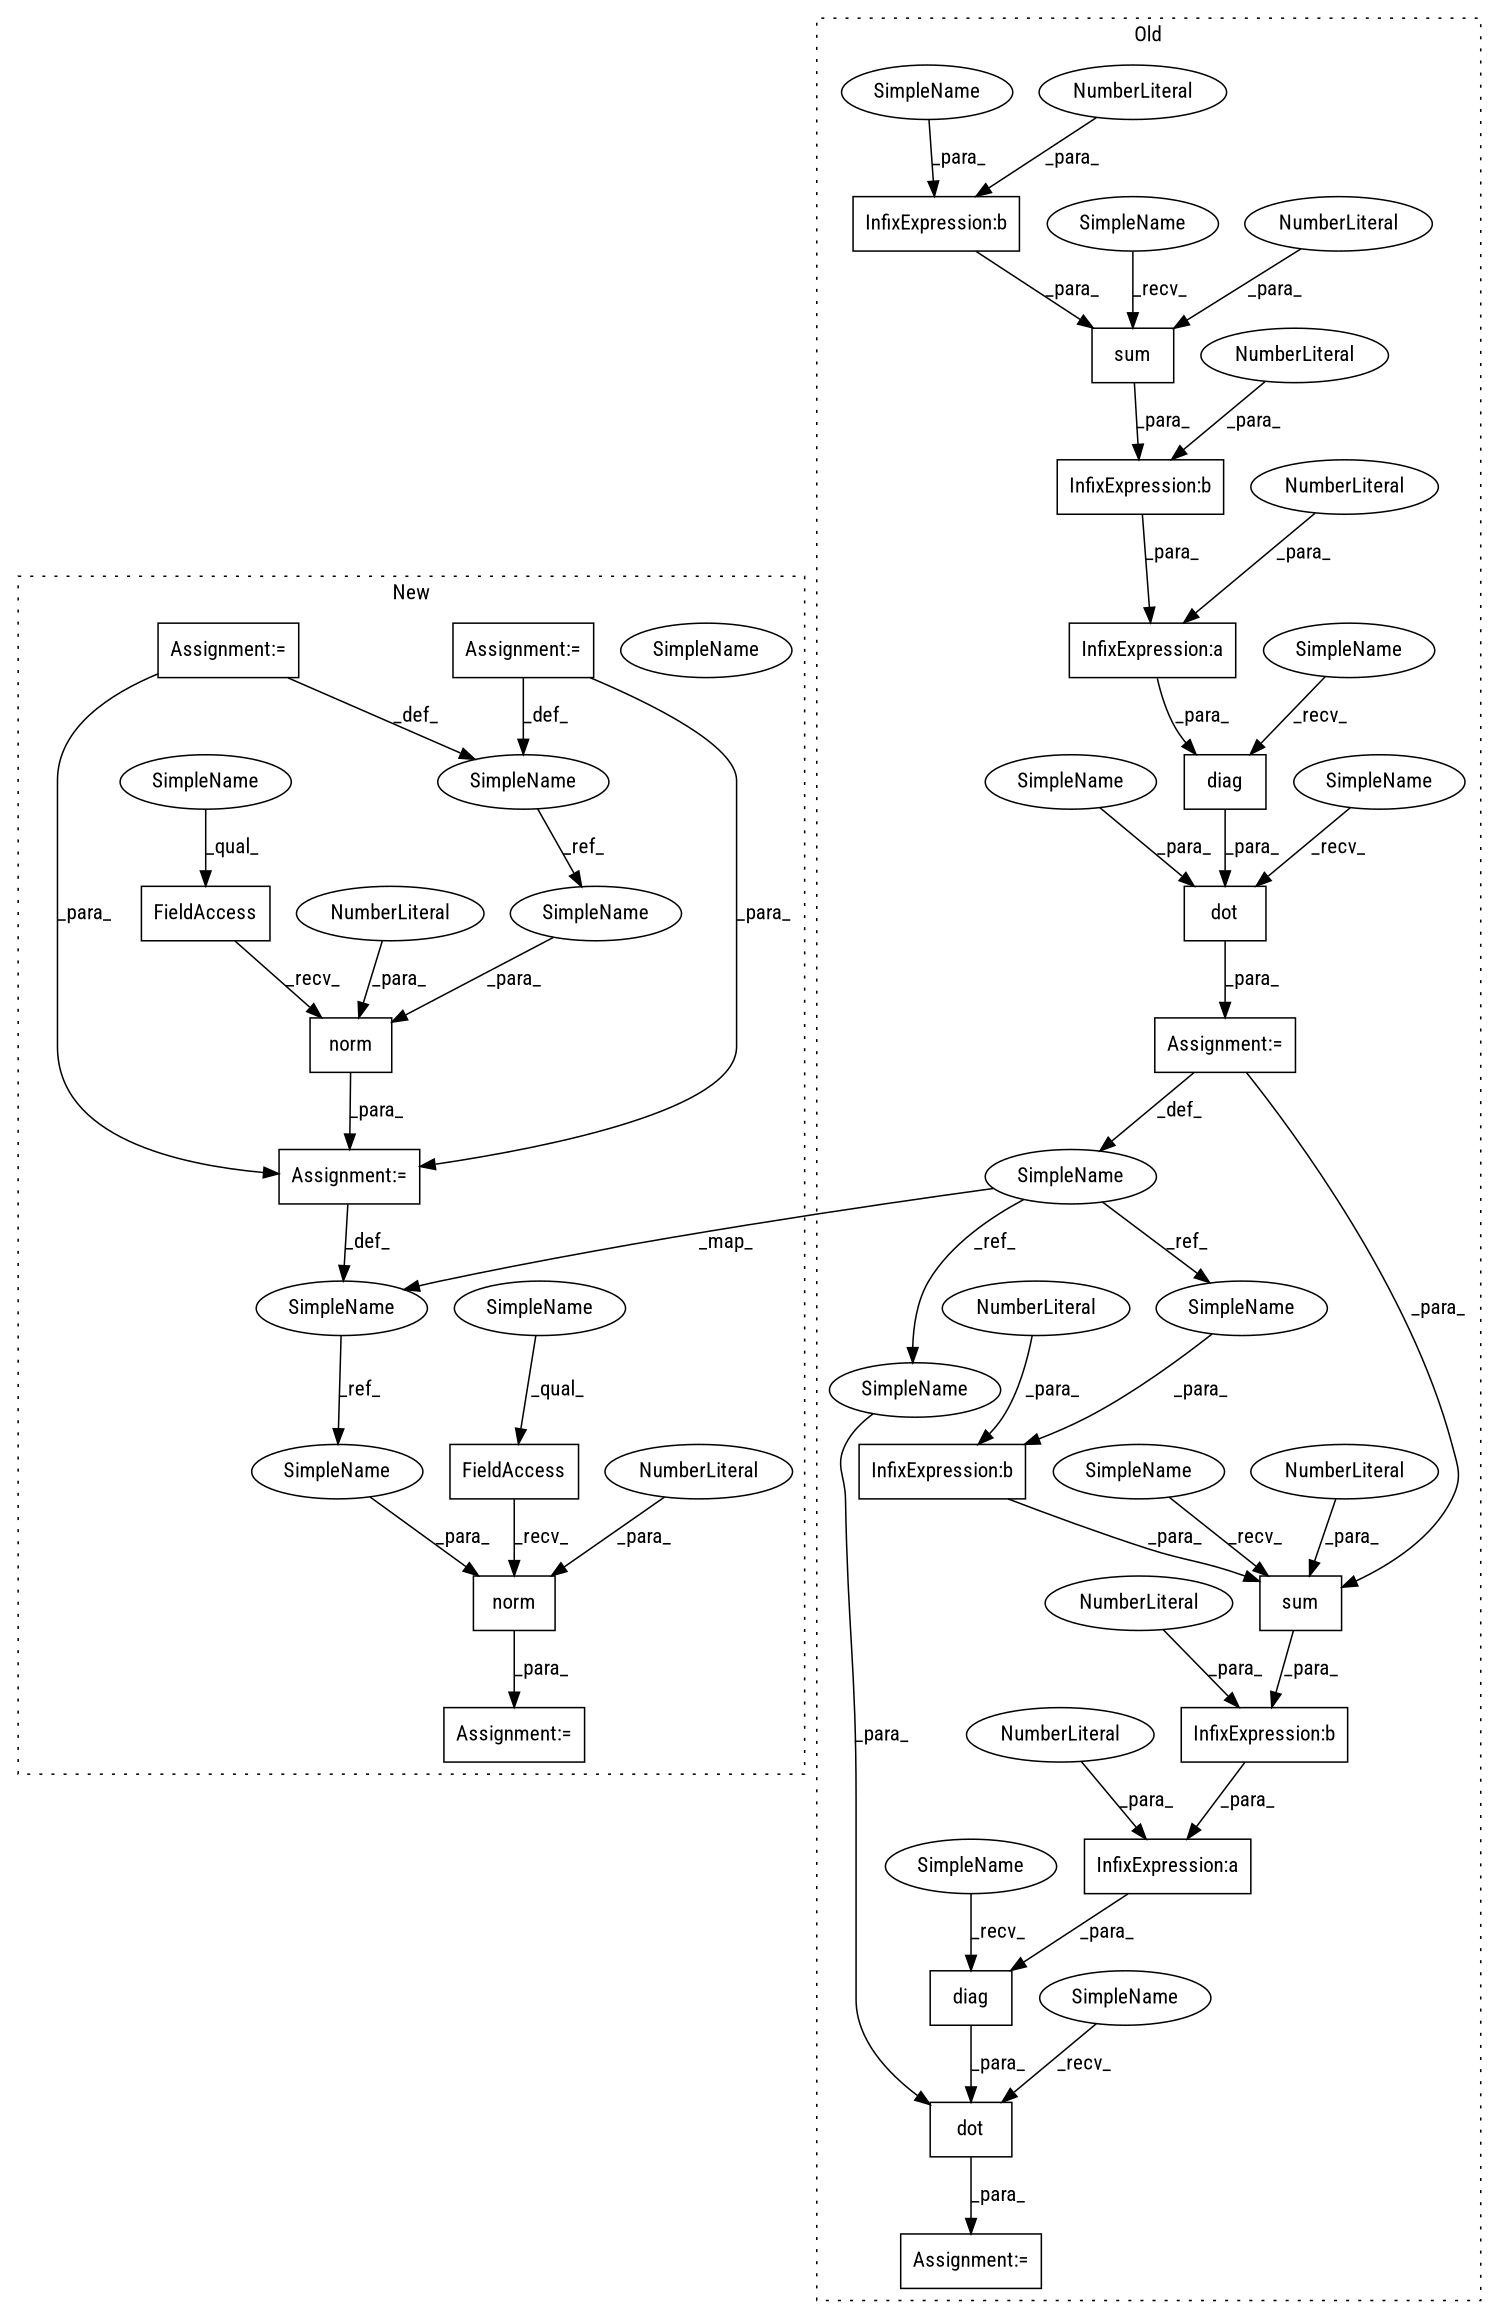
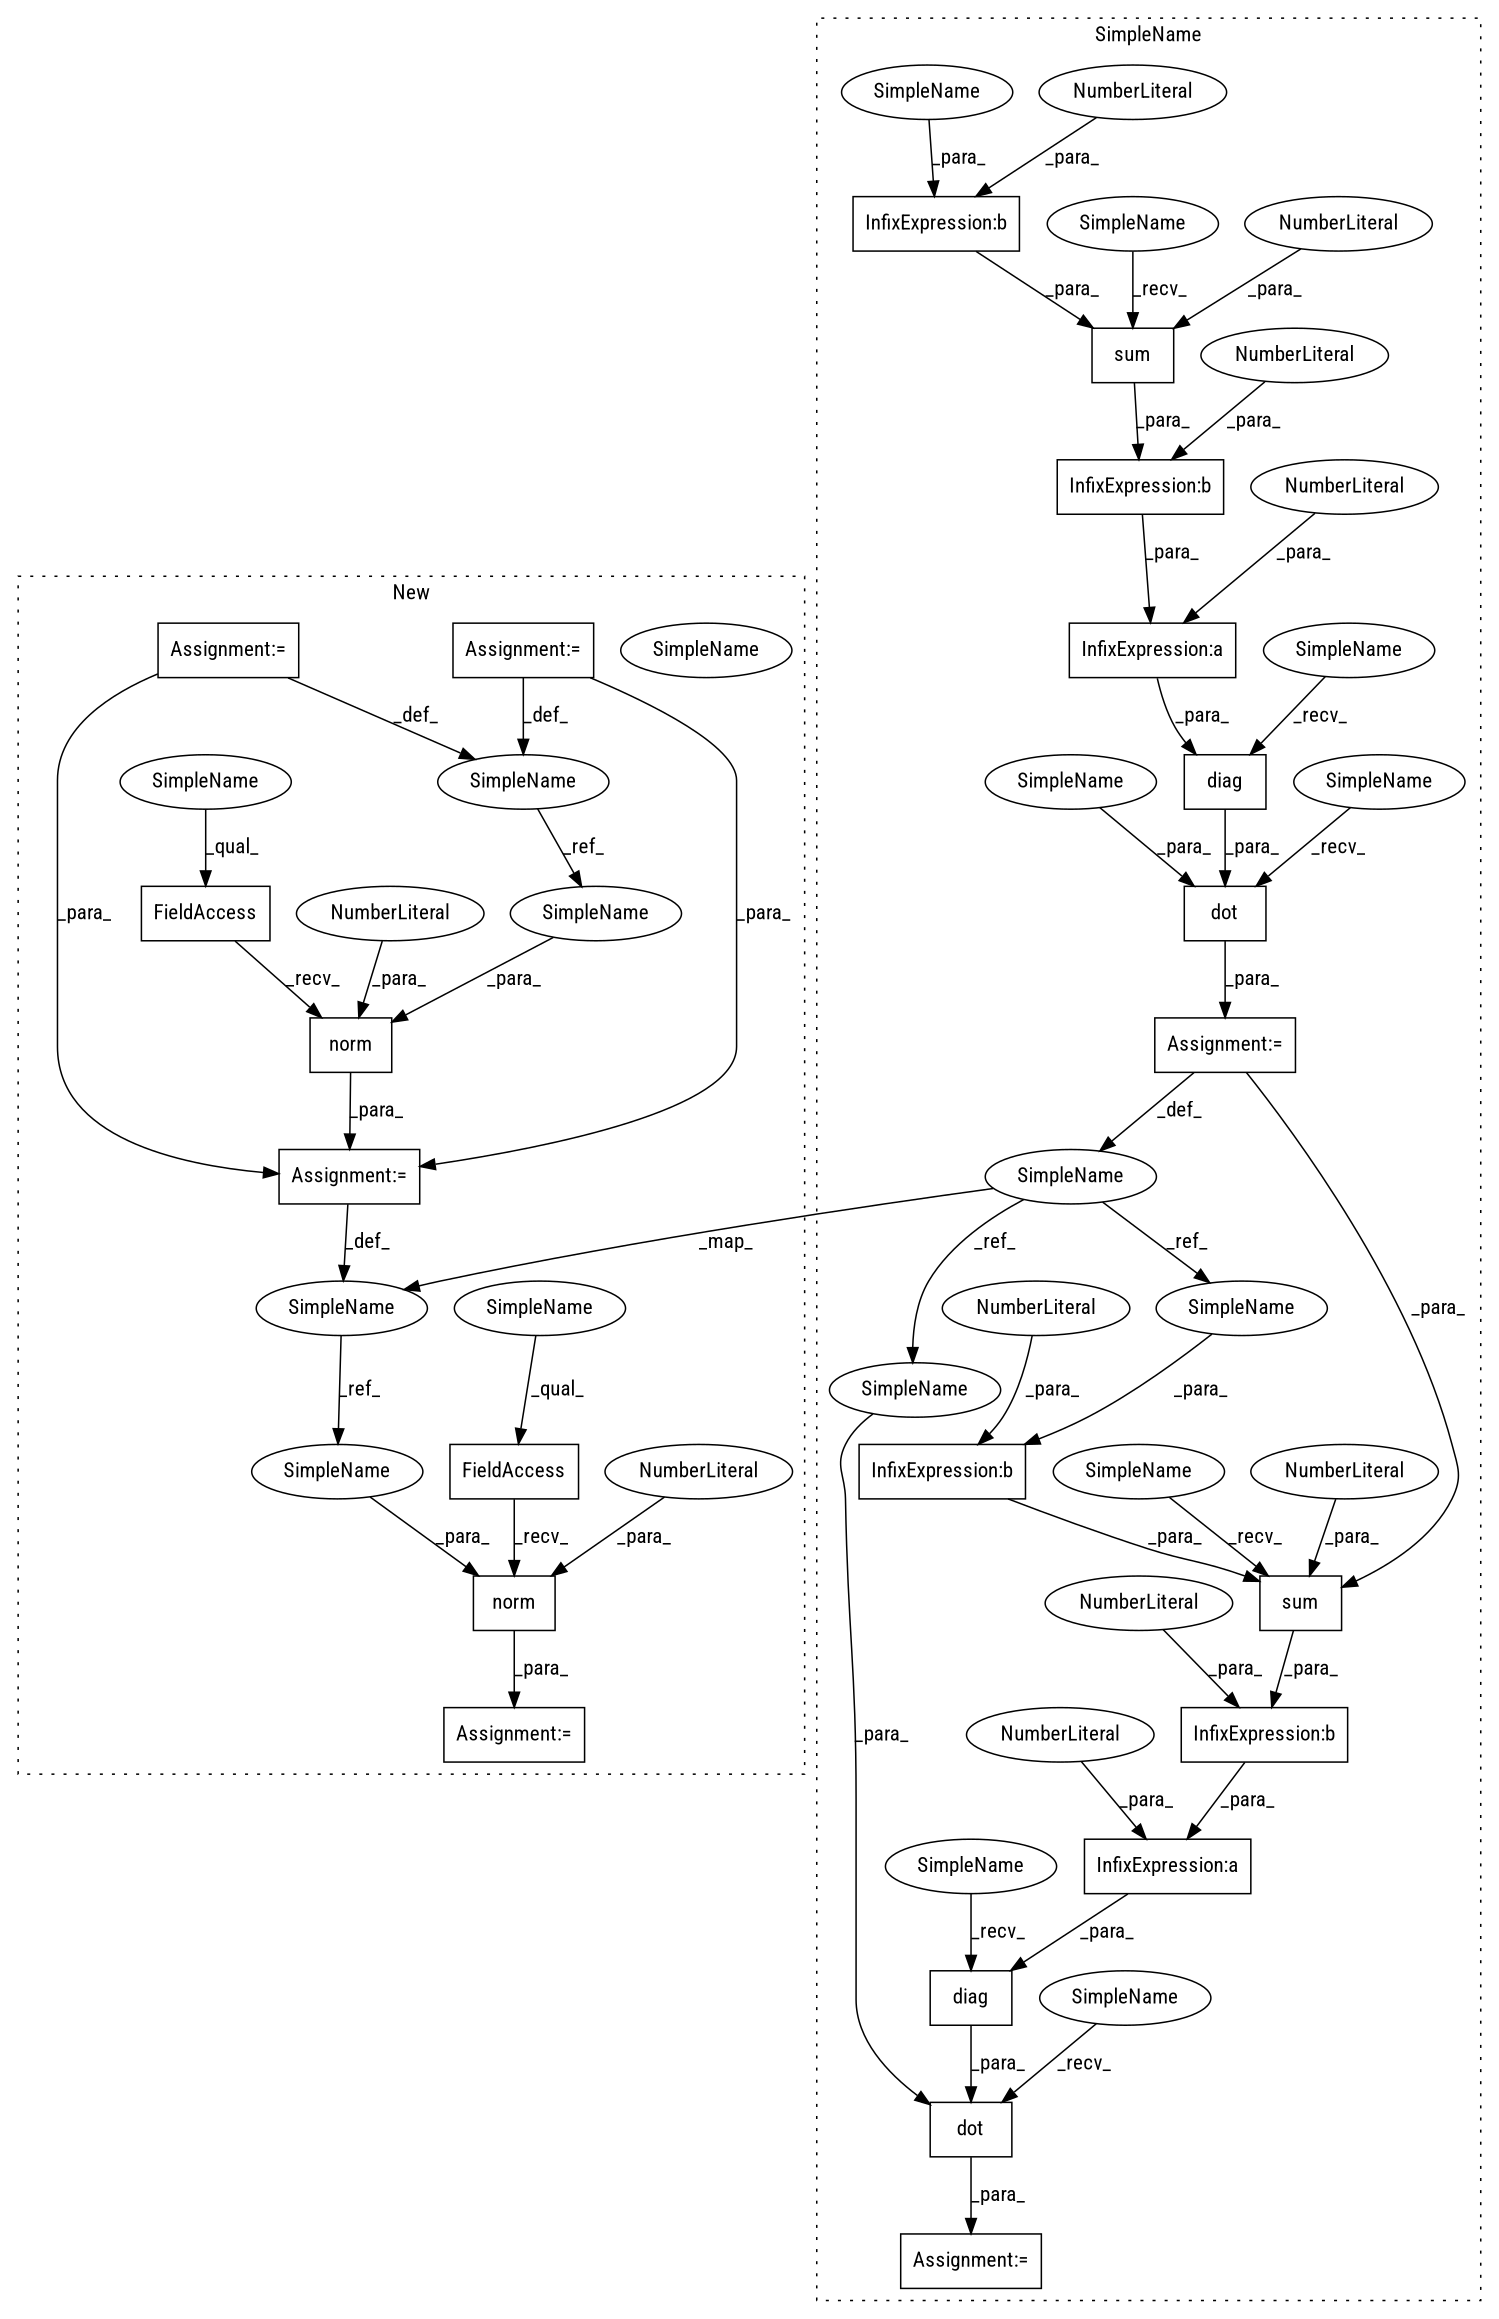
(1149, 36) -> (1149, 36)
